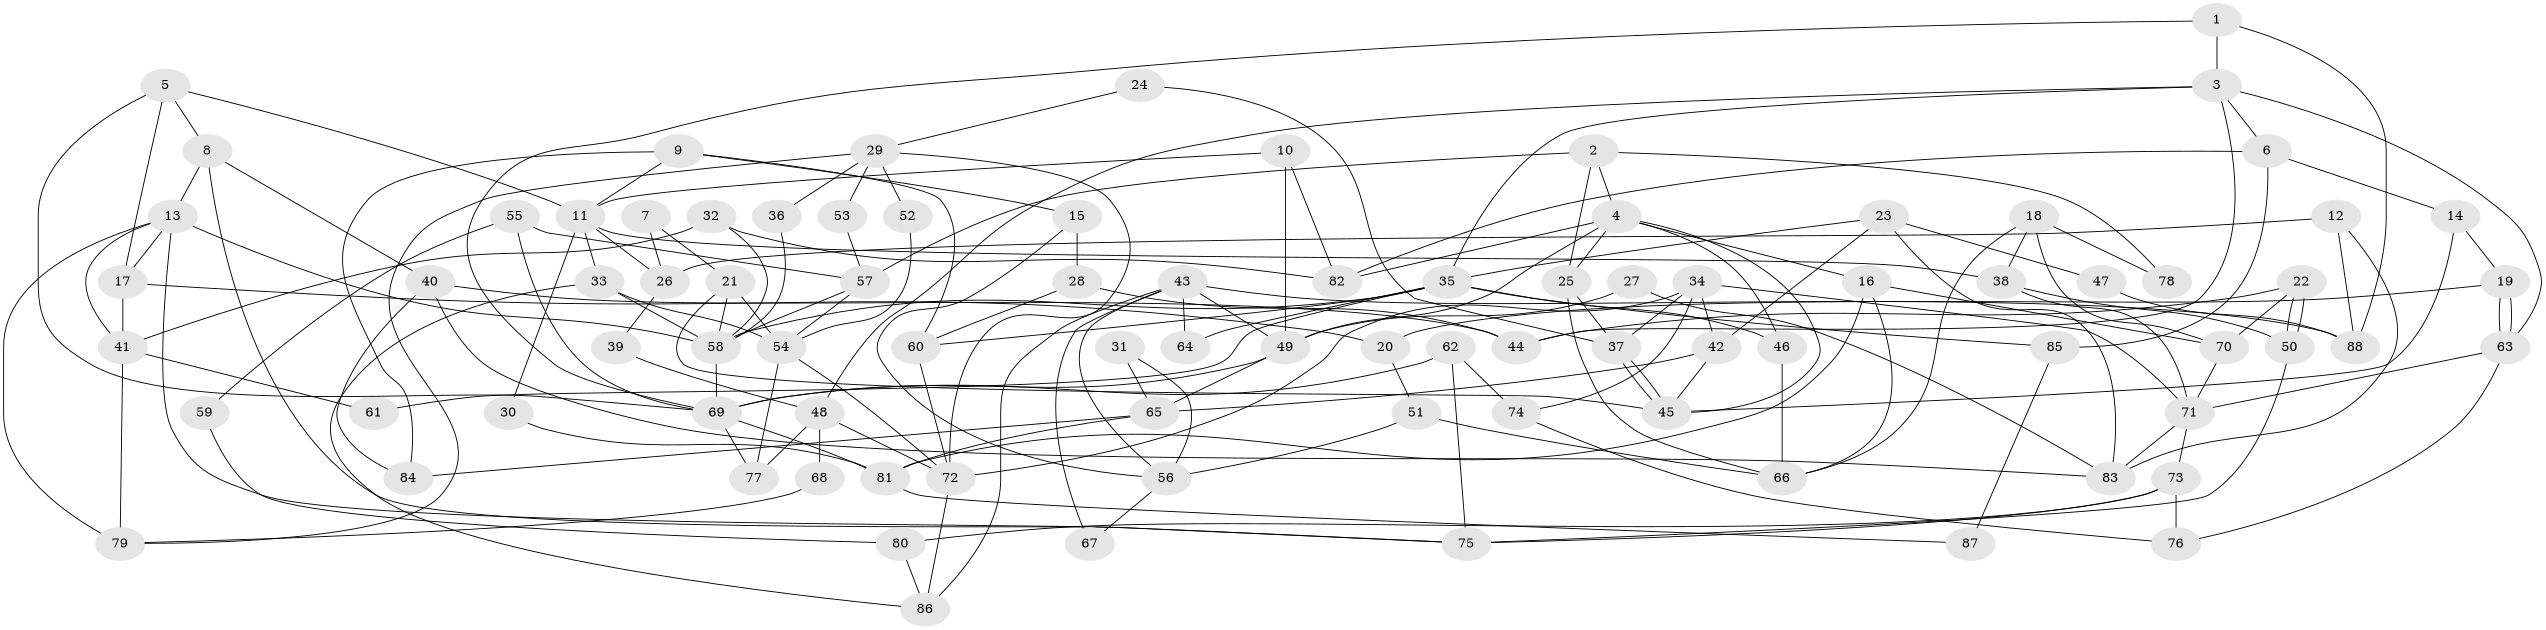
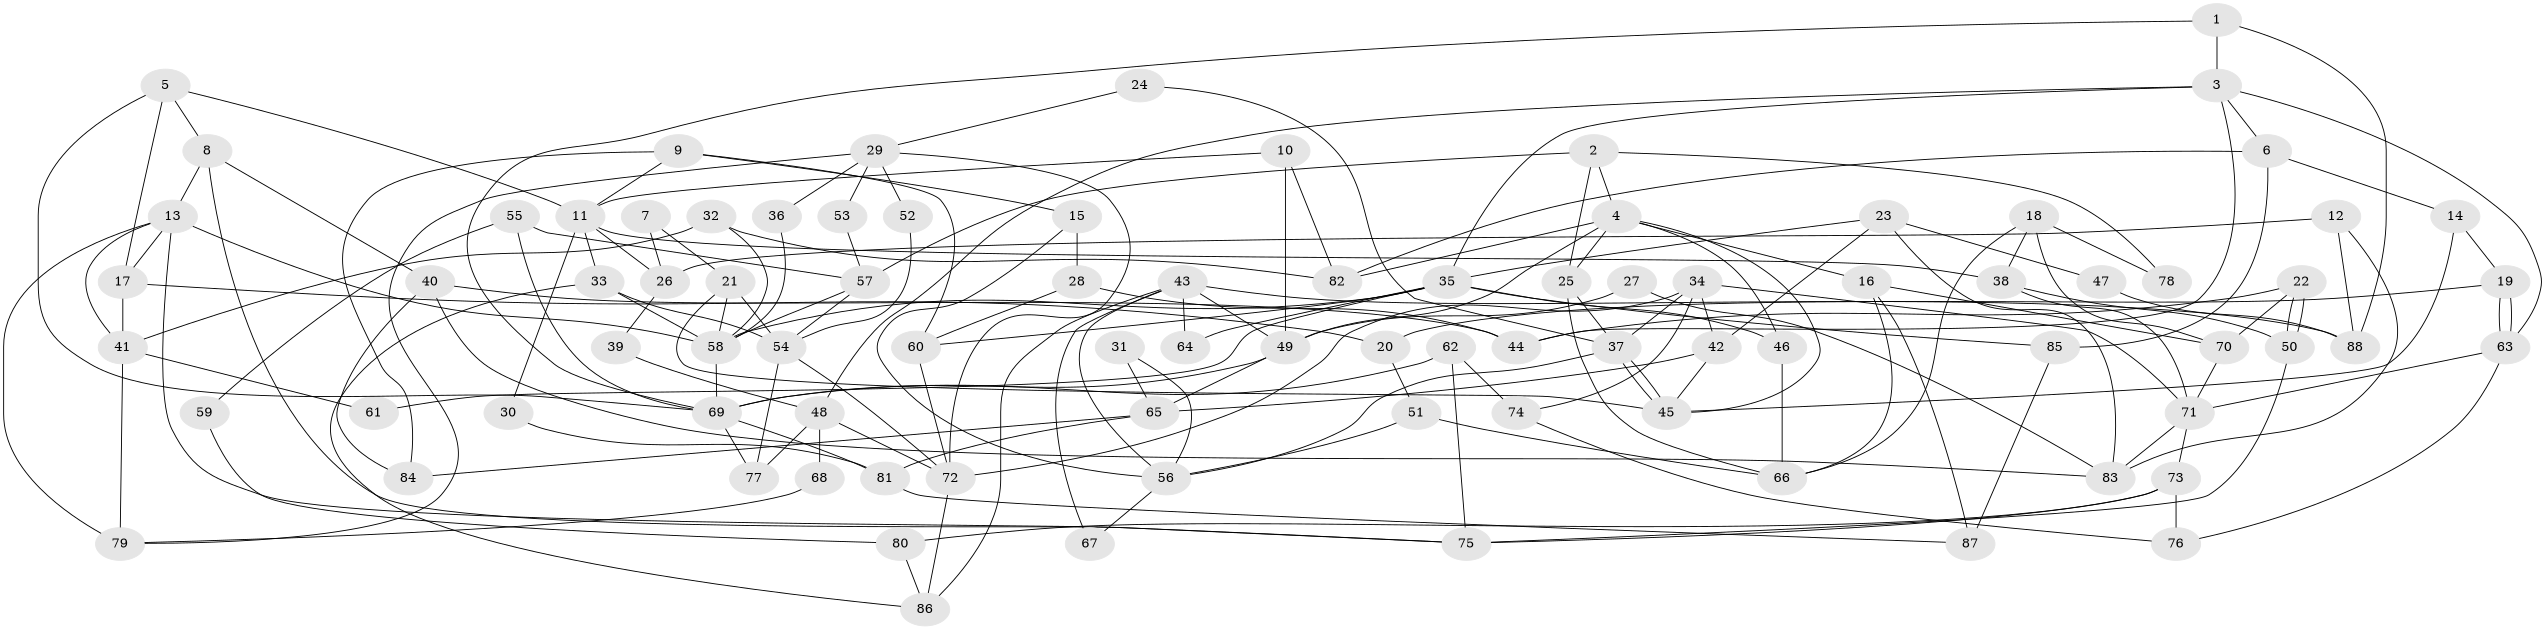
none -> (1368, 409)
(1361, 453) -> (1932, 408)
